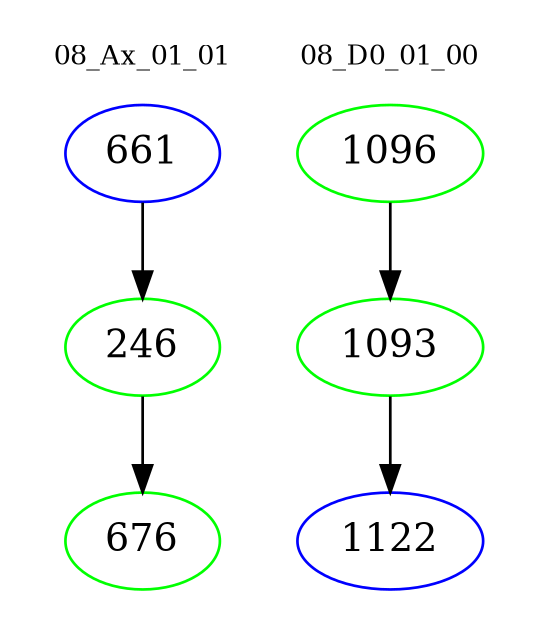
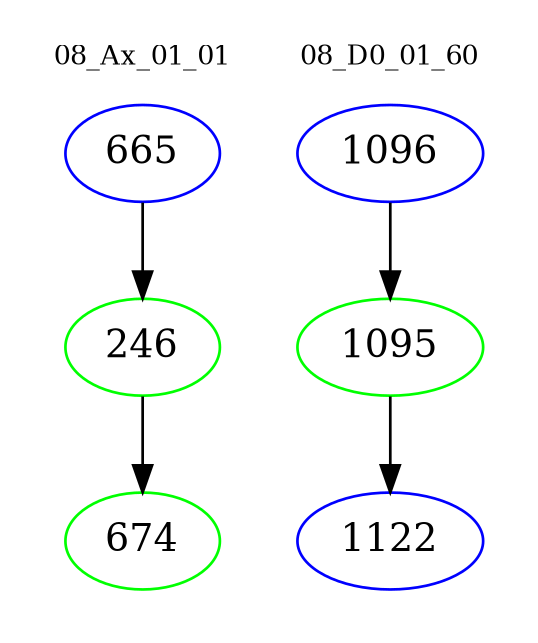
(390, 58) -> (390, 58)
(143, 153) -> (143, 153)
(390, 153) -> (390, 153)
(390, 347) -> (390, 347)
(143, 541) -> (143, 541)
